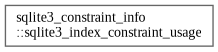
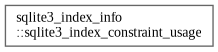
(109, 26) -> (109, 26)
